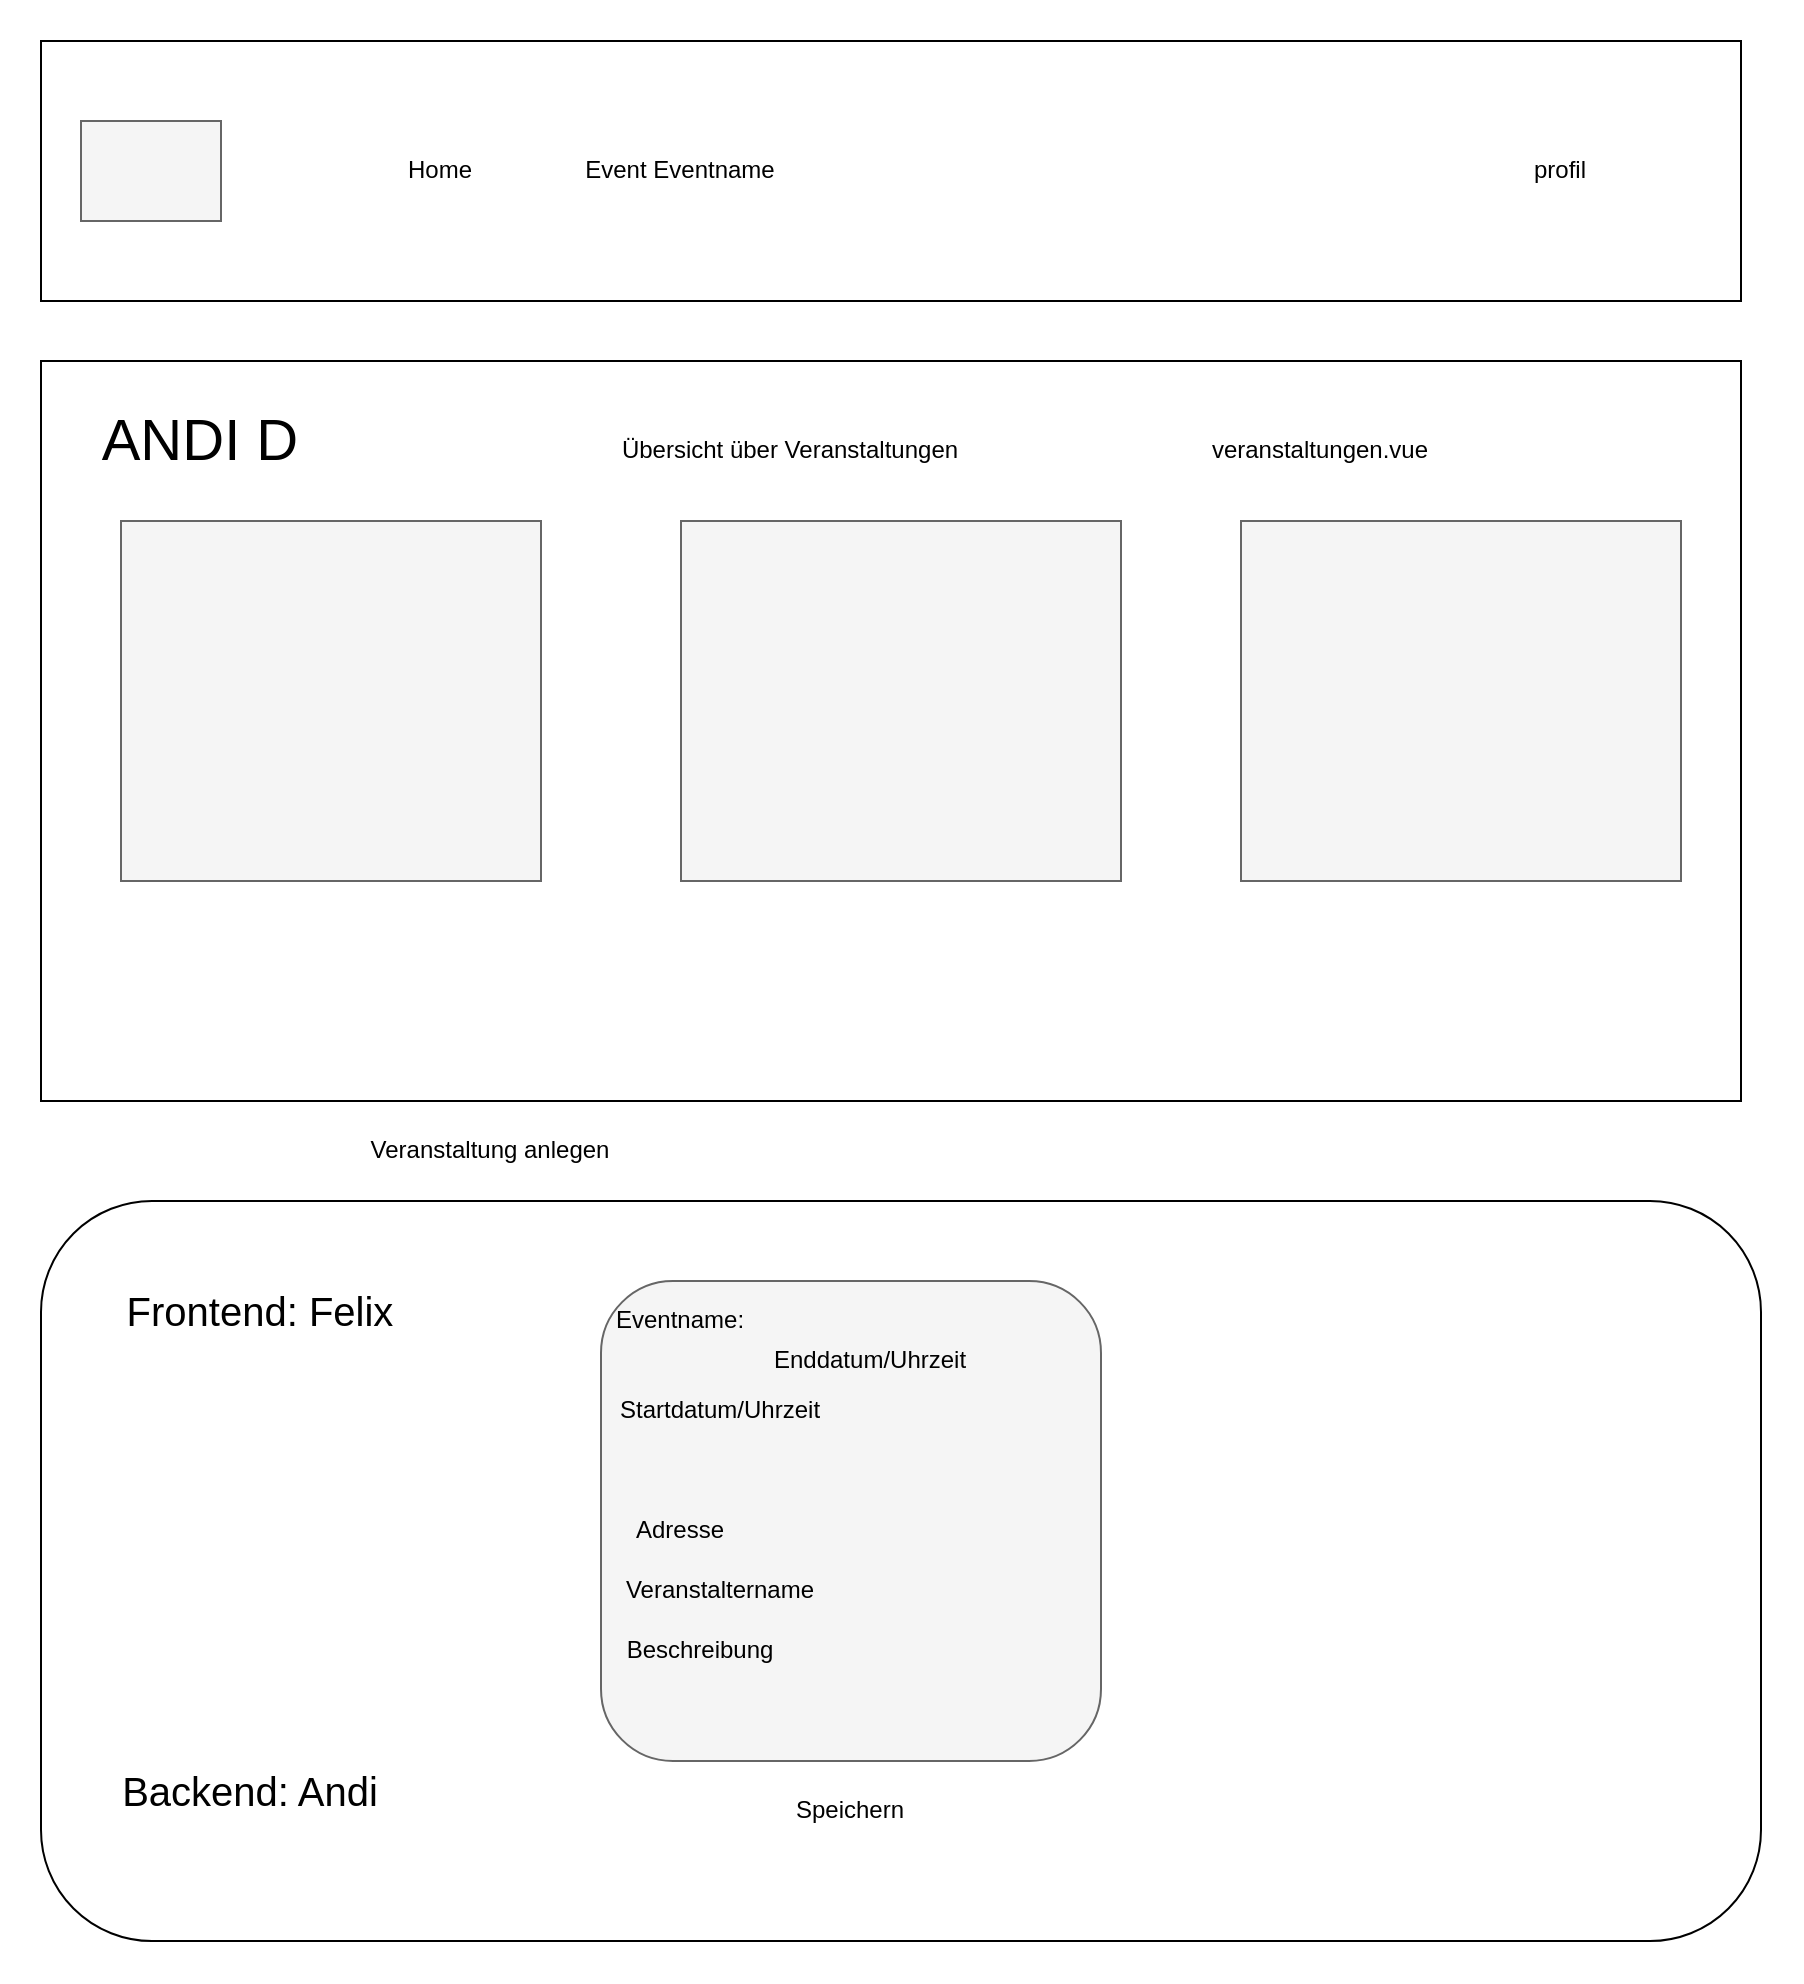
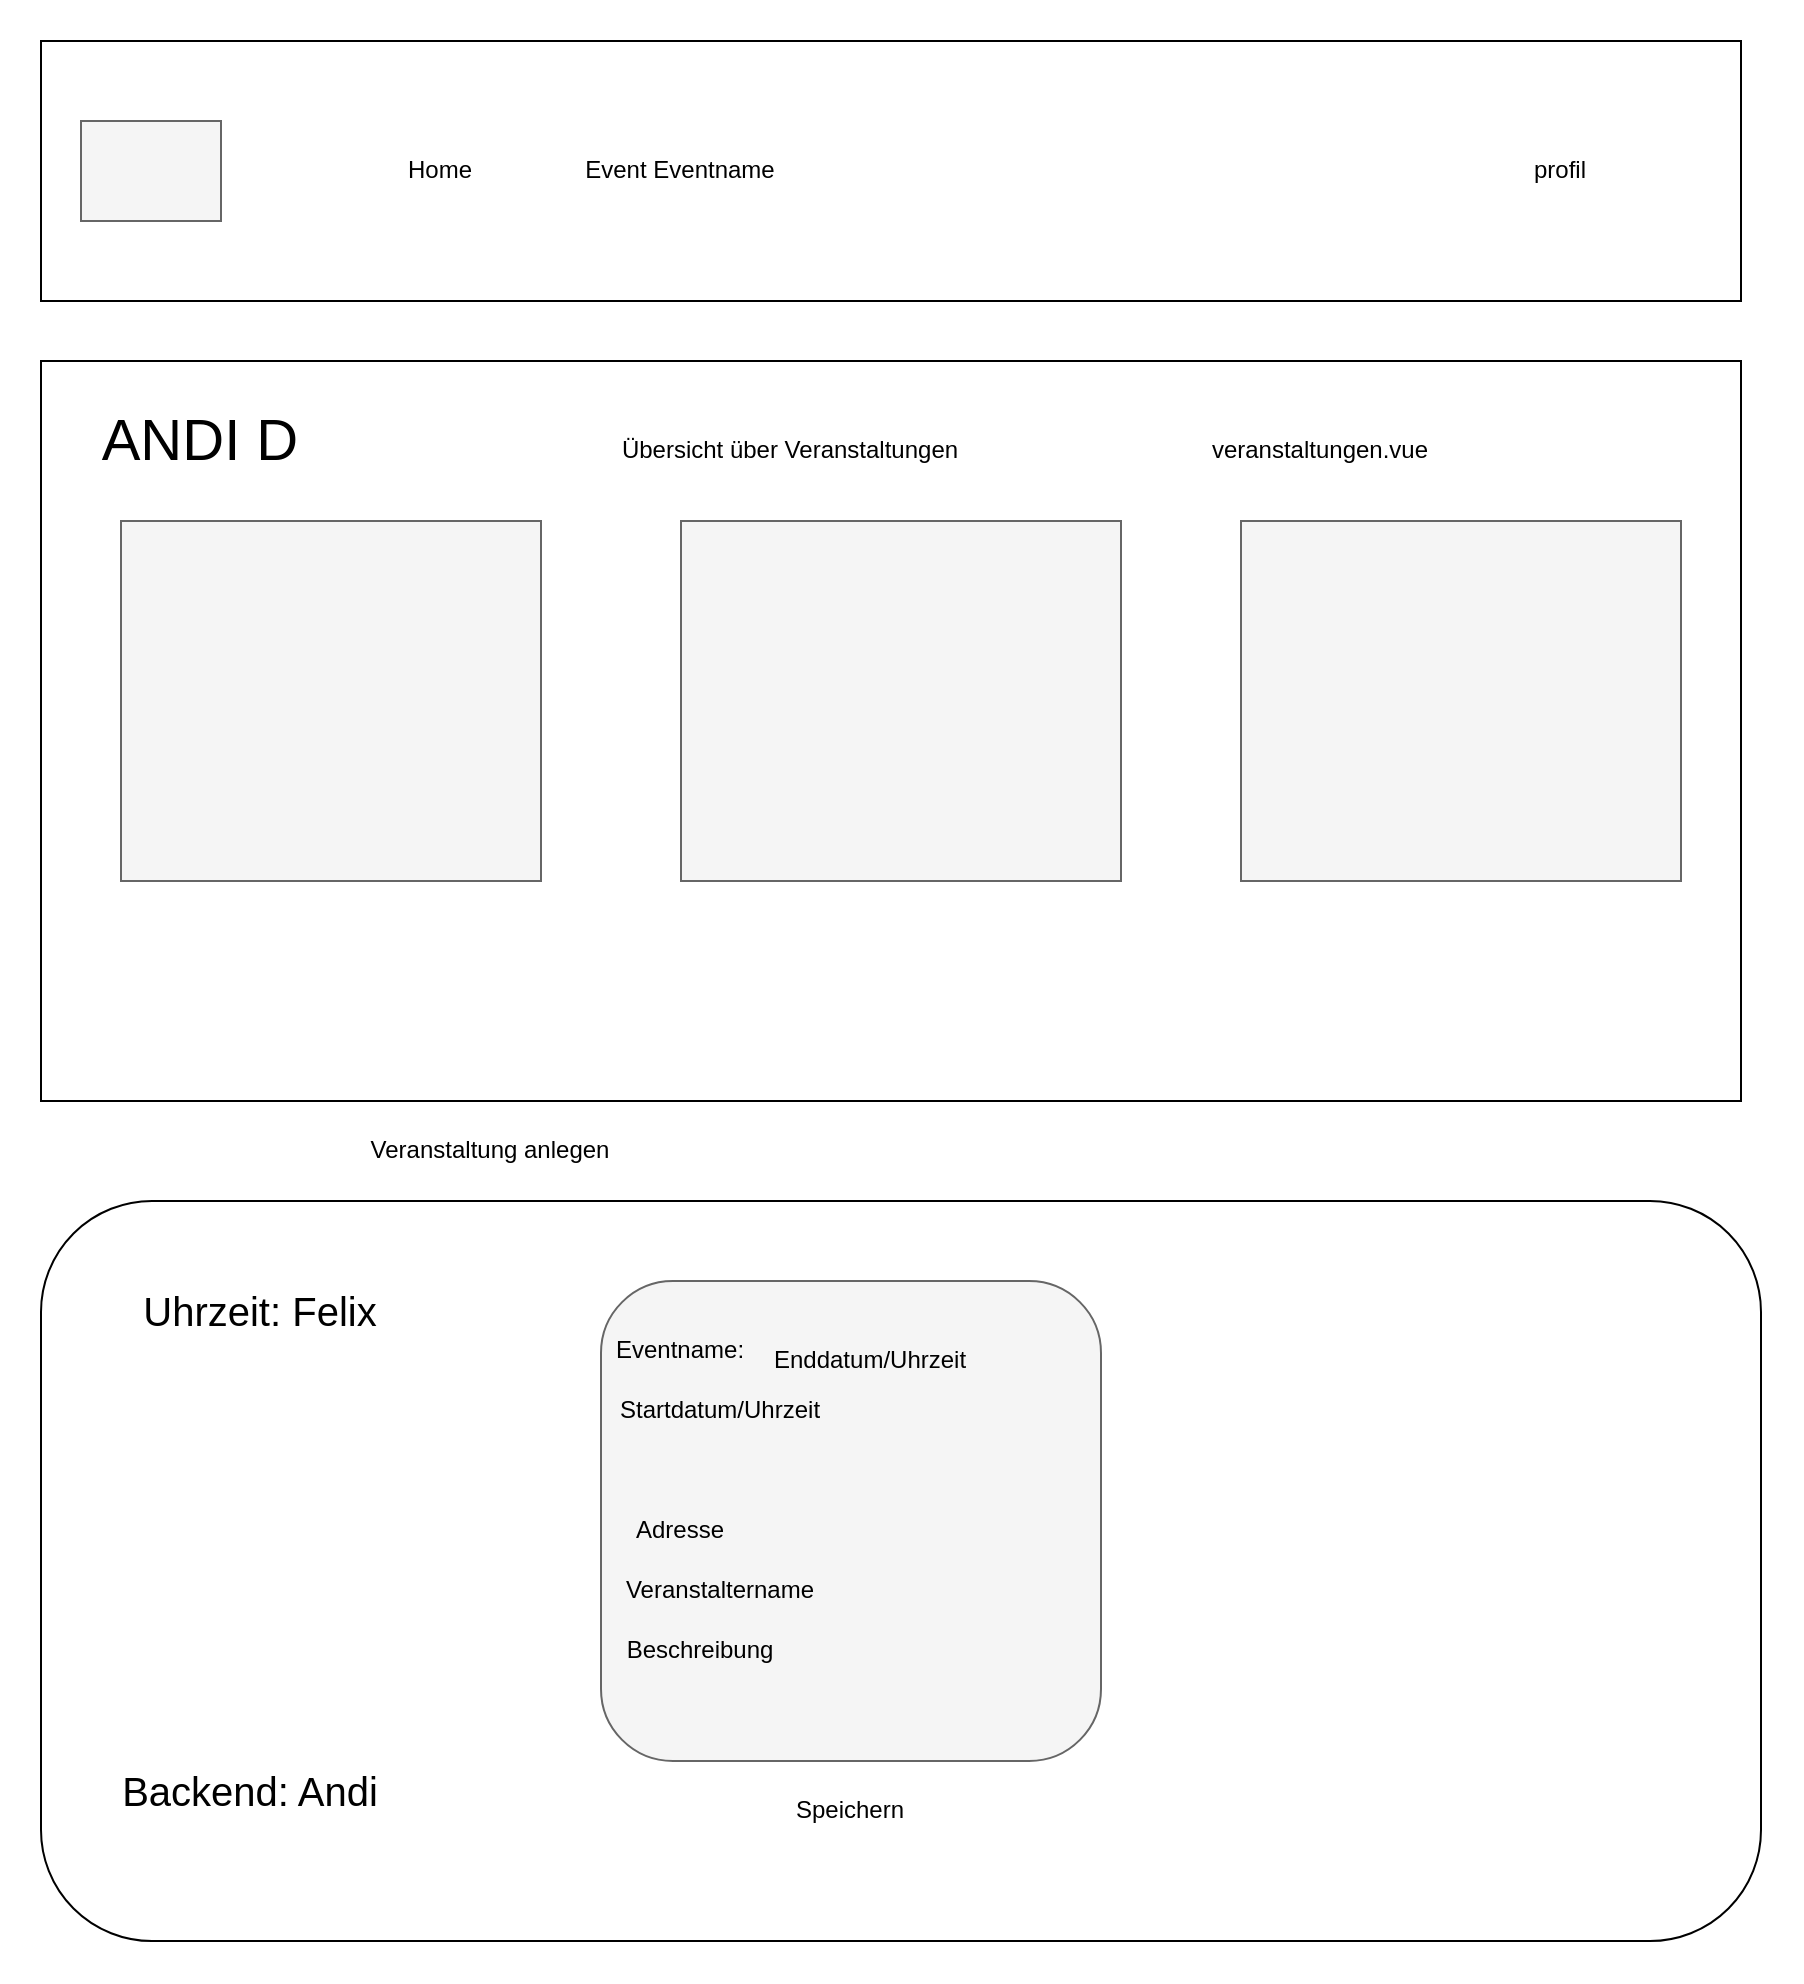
(261, 1311) -> (261, 1311)
(681, 1321) -> (681, 1351)
